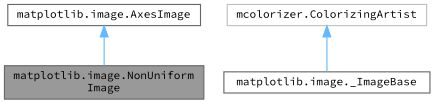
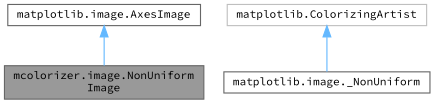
(327, 15) -> (327, 15)
(104, 82) -> (104, 82)
(327, 82) -> (327, 82)
